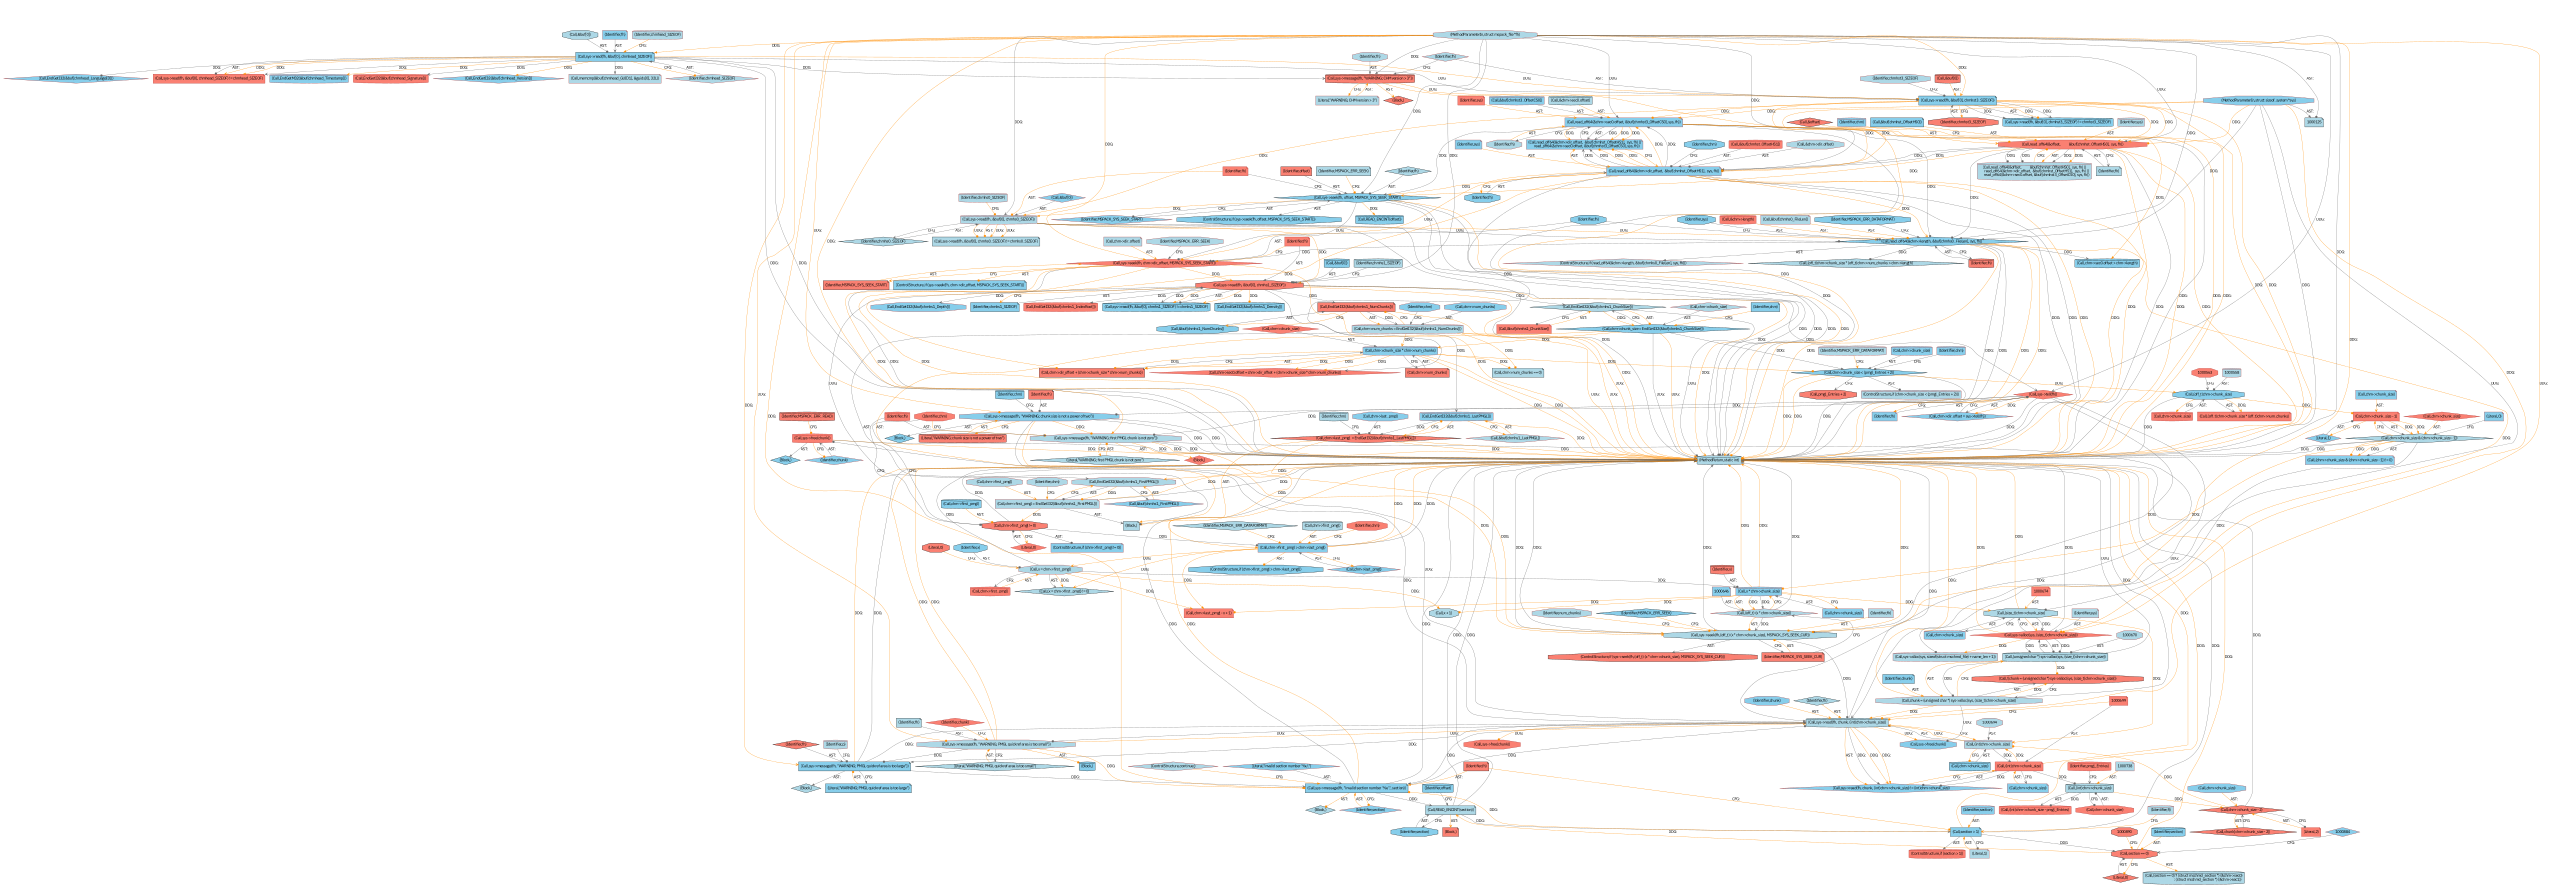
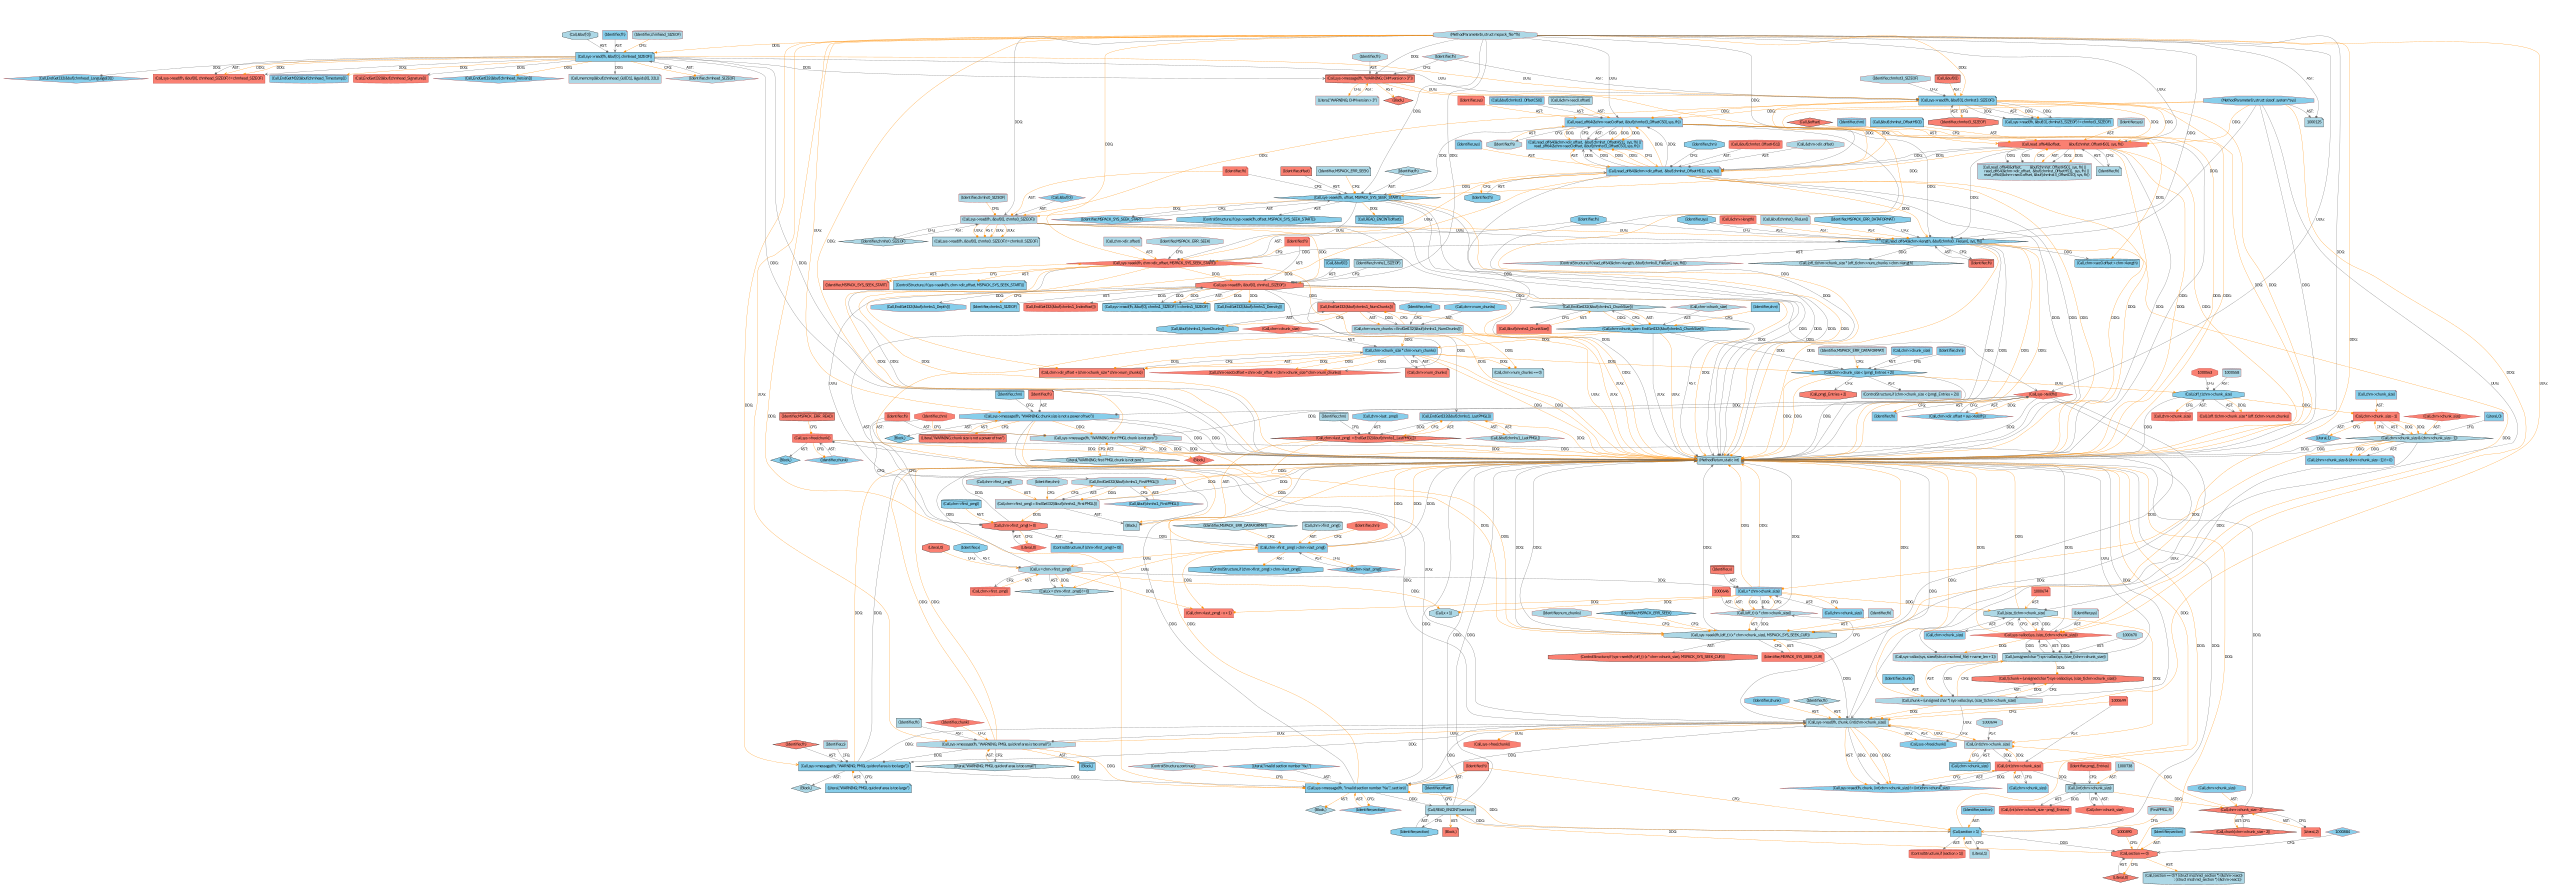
(1693, 384) -> (1693, 384)
(1494, 427) -> (1494, 427)
(1721, 591) -> (1721, 591)
(1793, 657) -> (1793, 657)
(2161, 810) -> (2161, 810)
